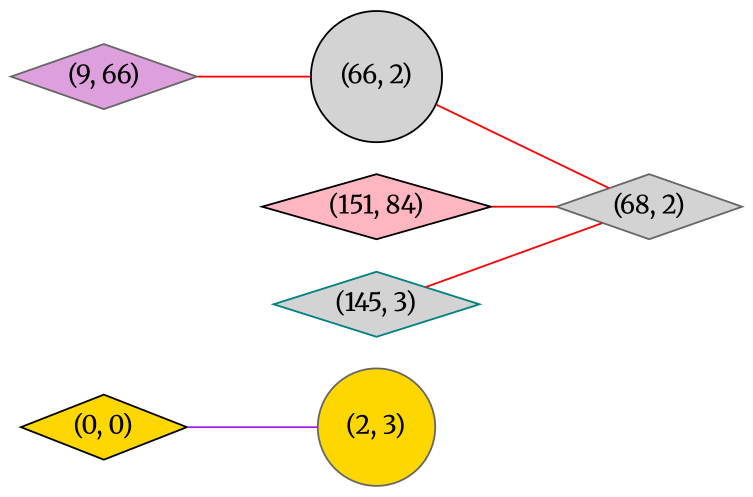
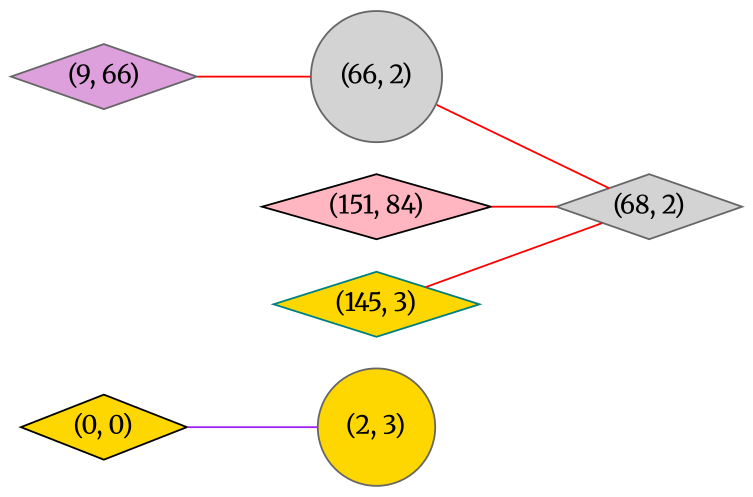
(377, 77) -> (377, 77)
(377, 304) -> (377, 304)
